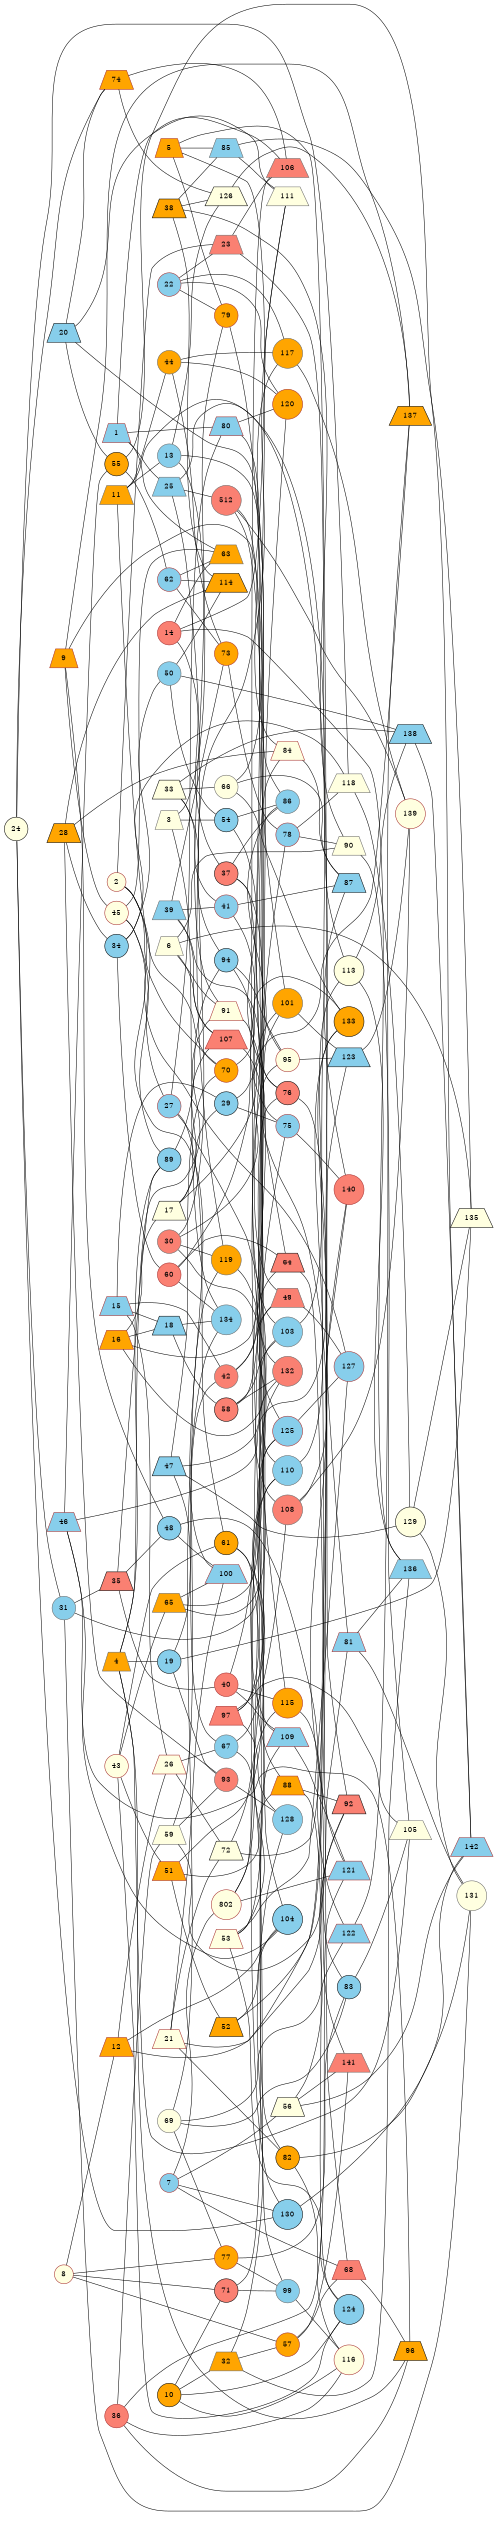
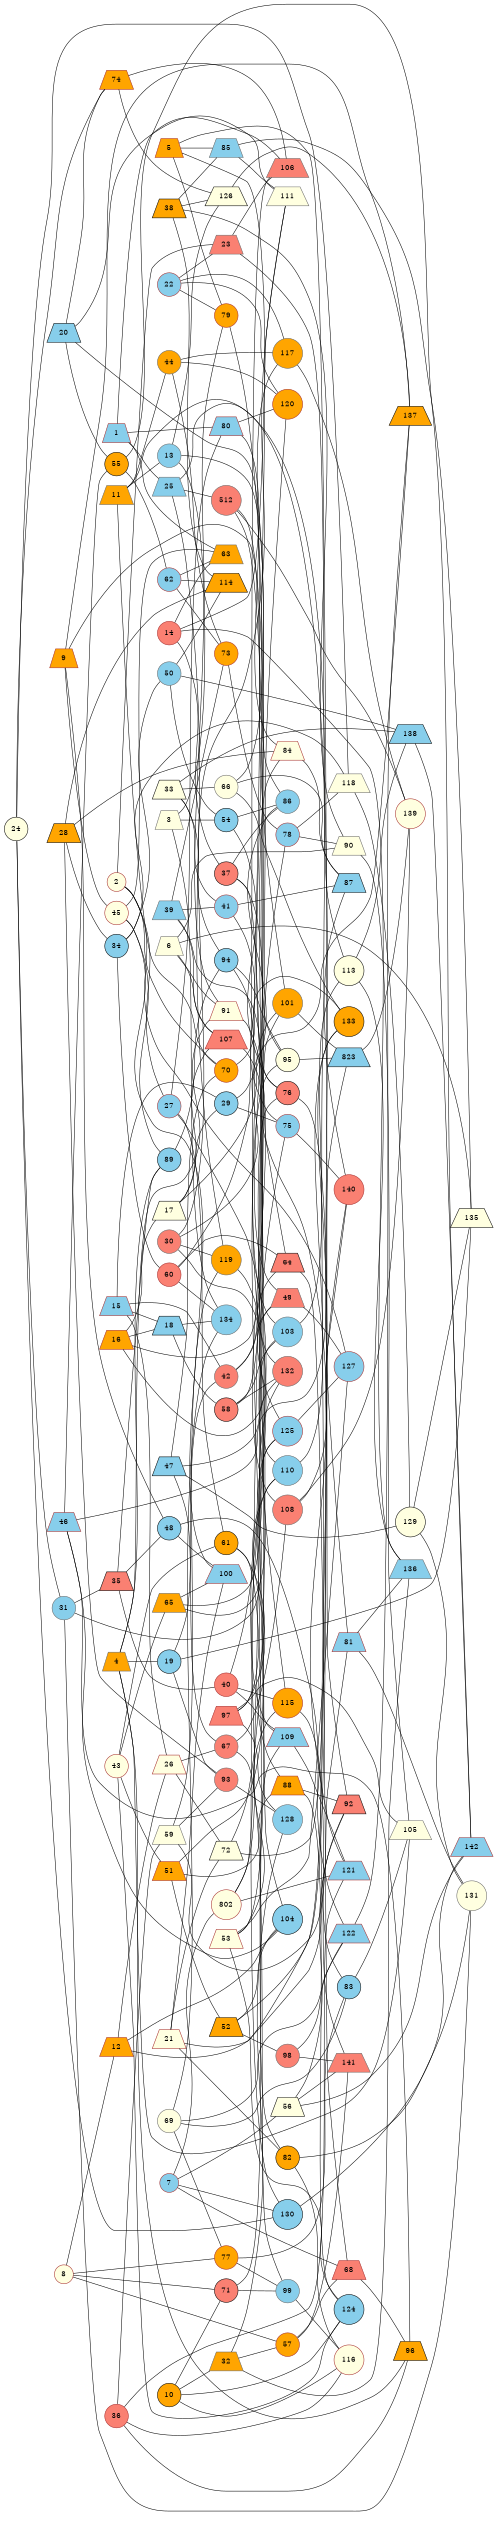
(349, 1057) -> (349, 1057)
(288, 1060) -> (288, 1060)
(226, 1747) -> (226, 1747)
none -> (288, 2056)
